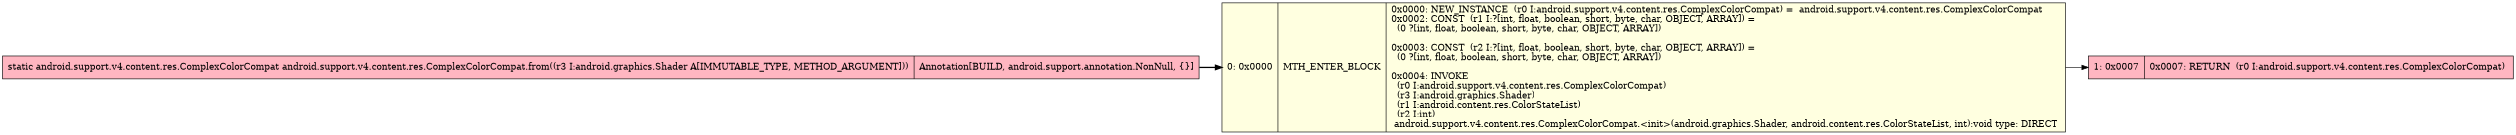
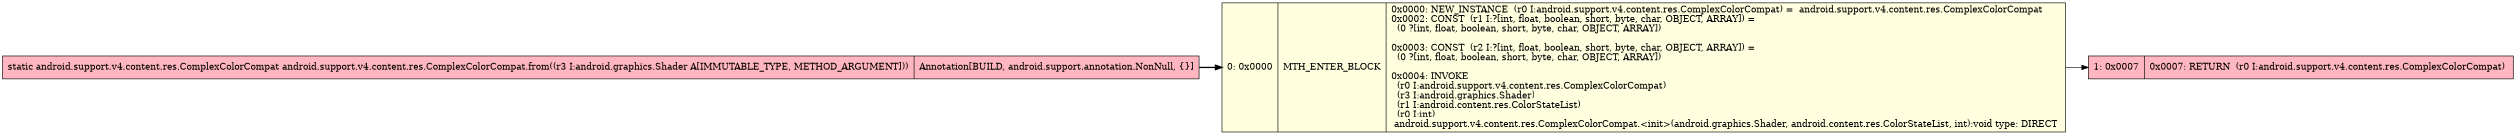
(1413, 115) -> (1413, 115)
